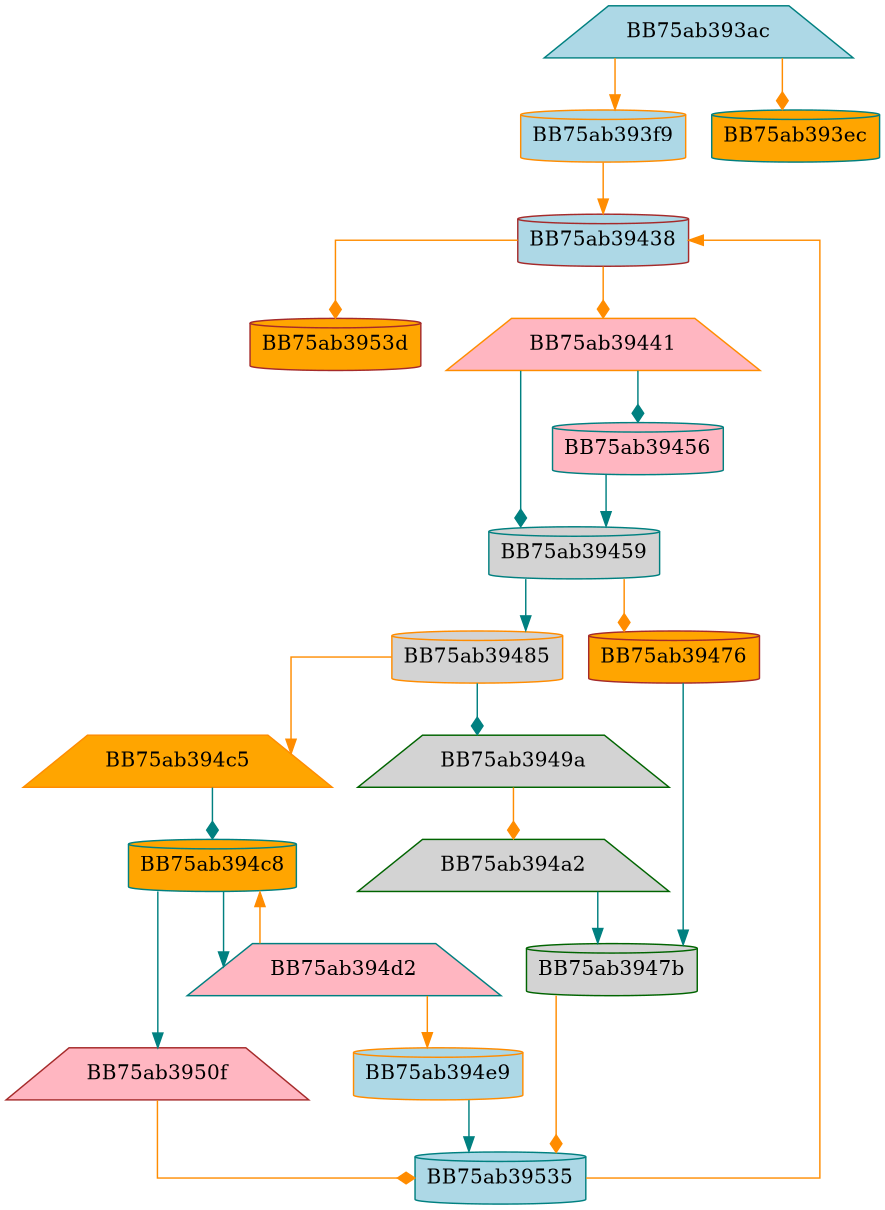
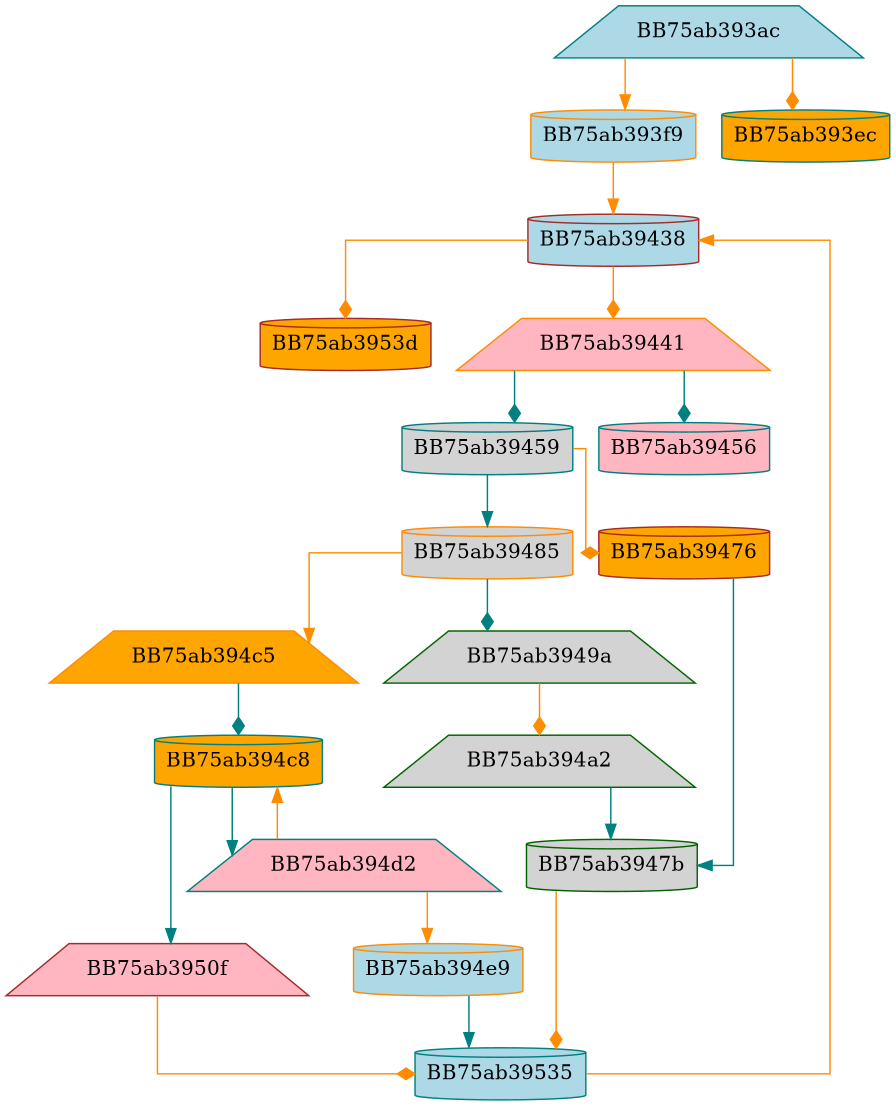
(606, 493) -> none
